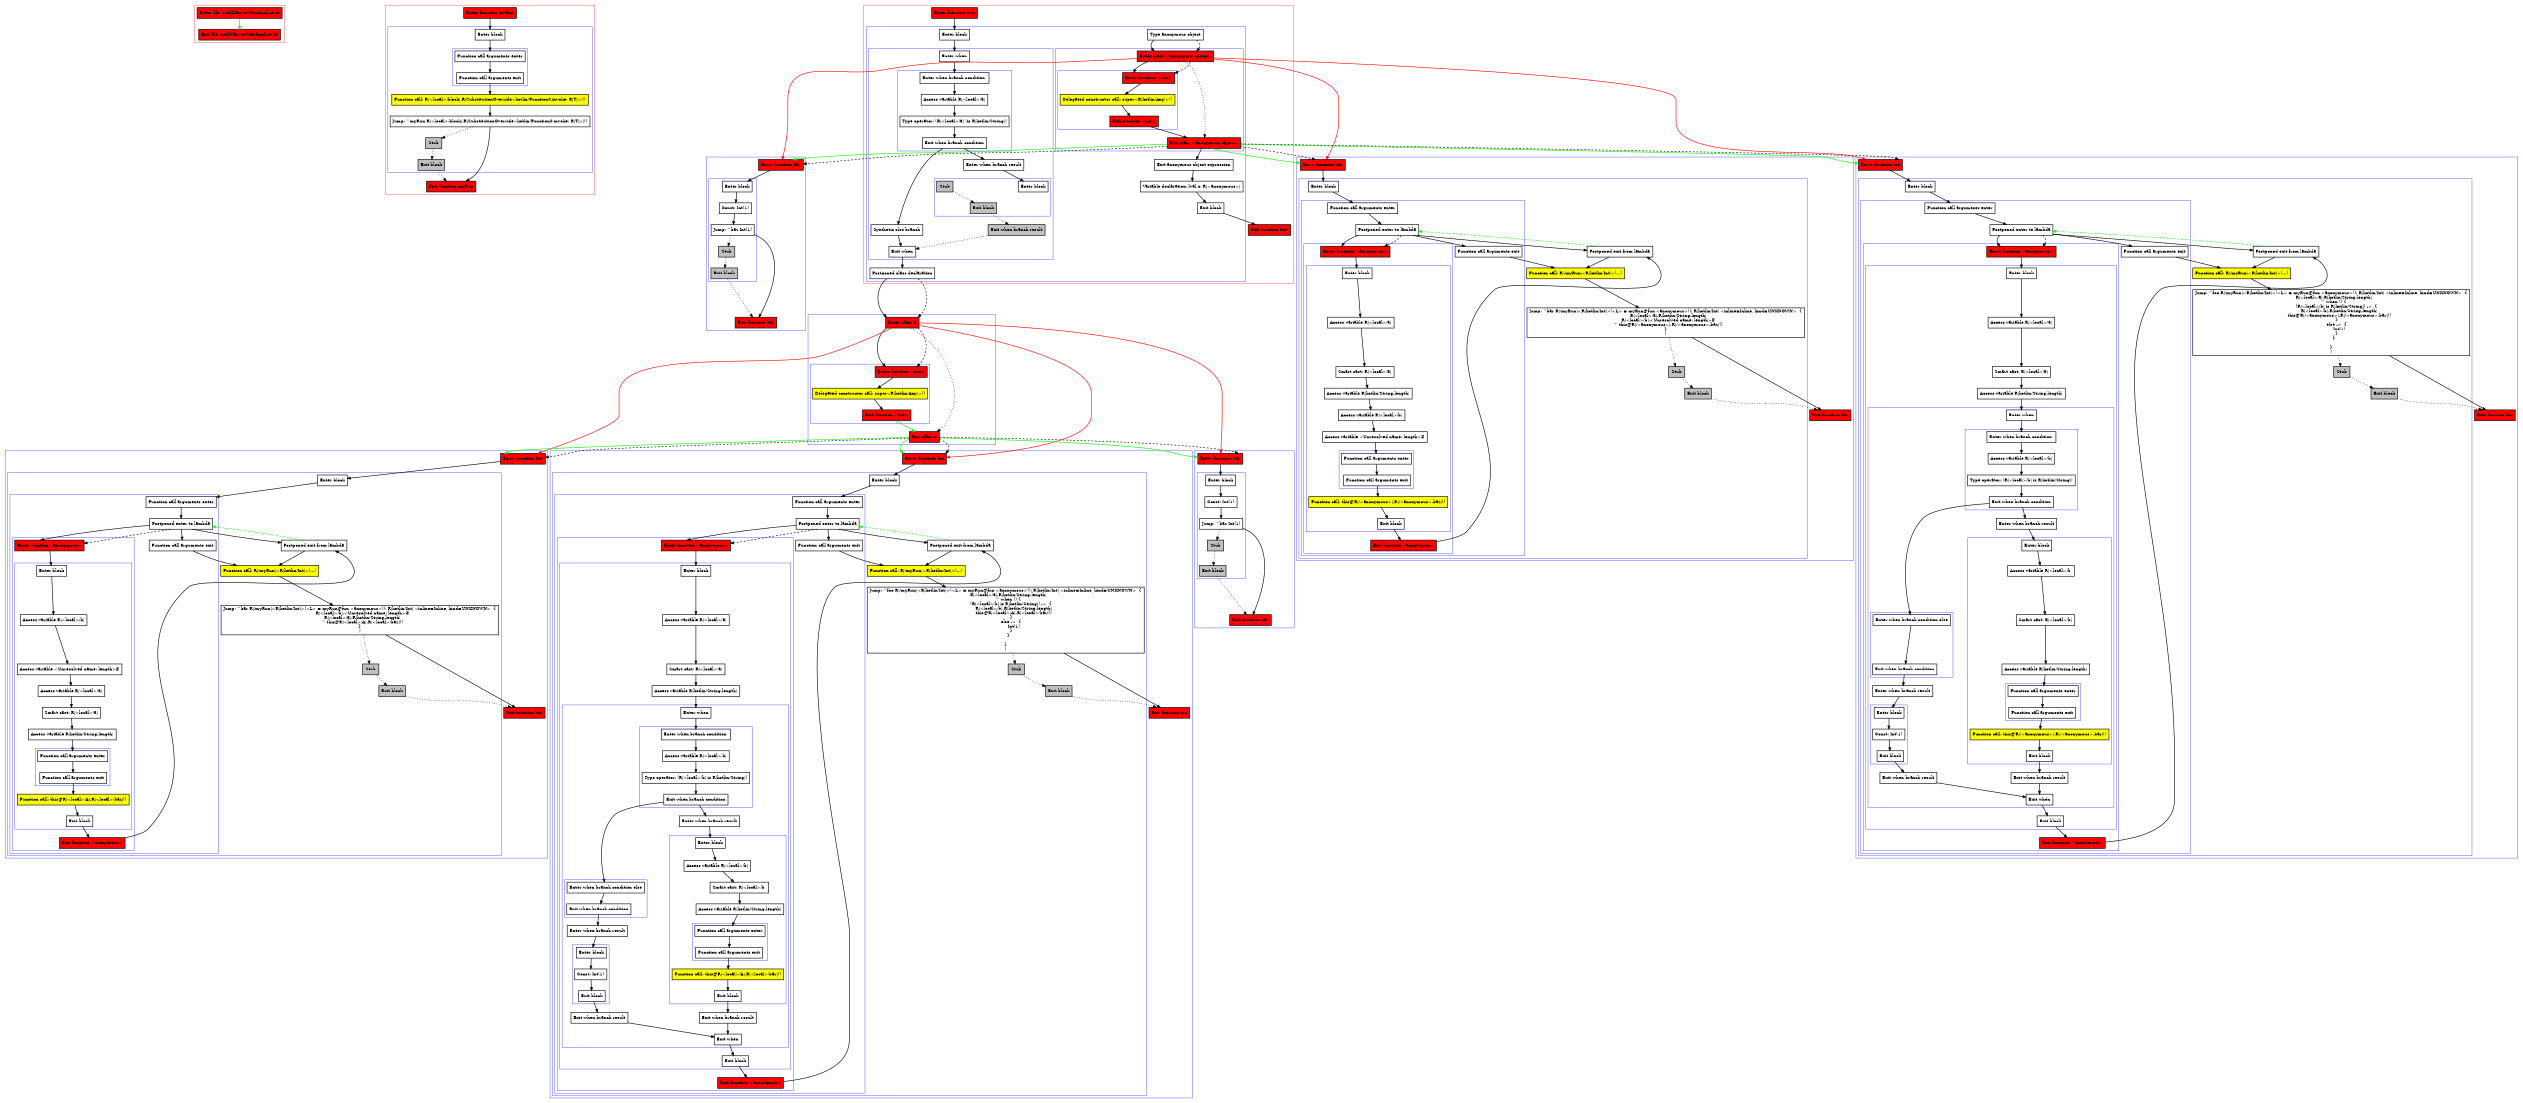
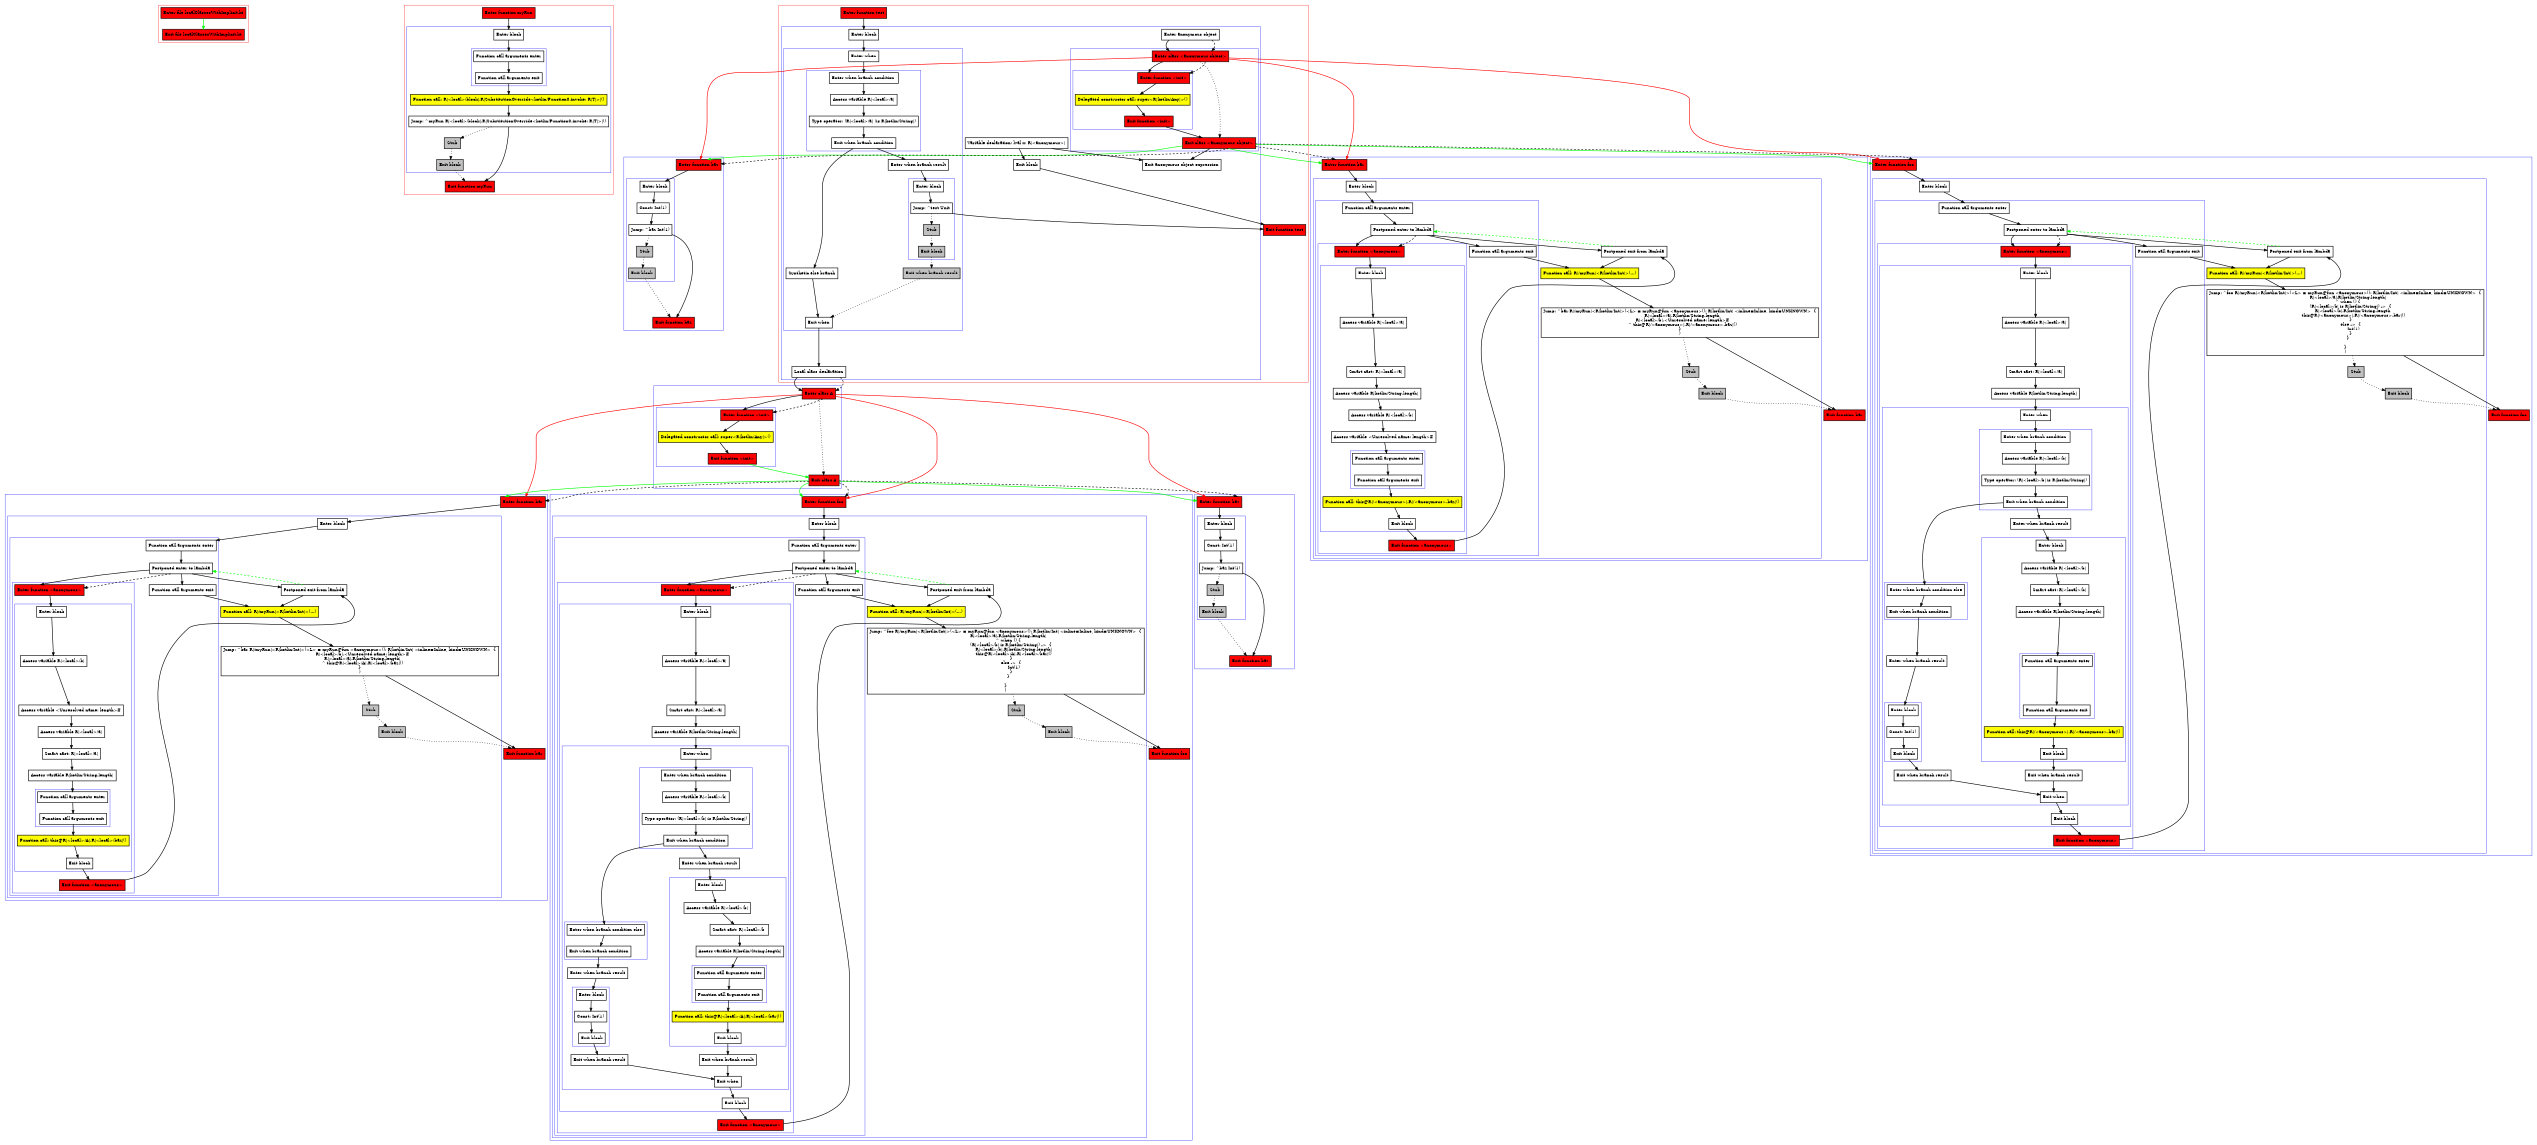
(1175, 35) -> (1190, 35)
(1193, 174) -> (1095, 154)
none -> (932, 208)
(902, 273) -> (819, 372)
